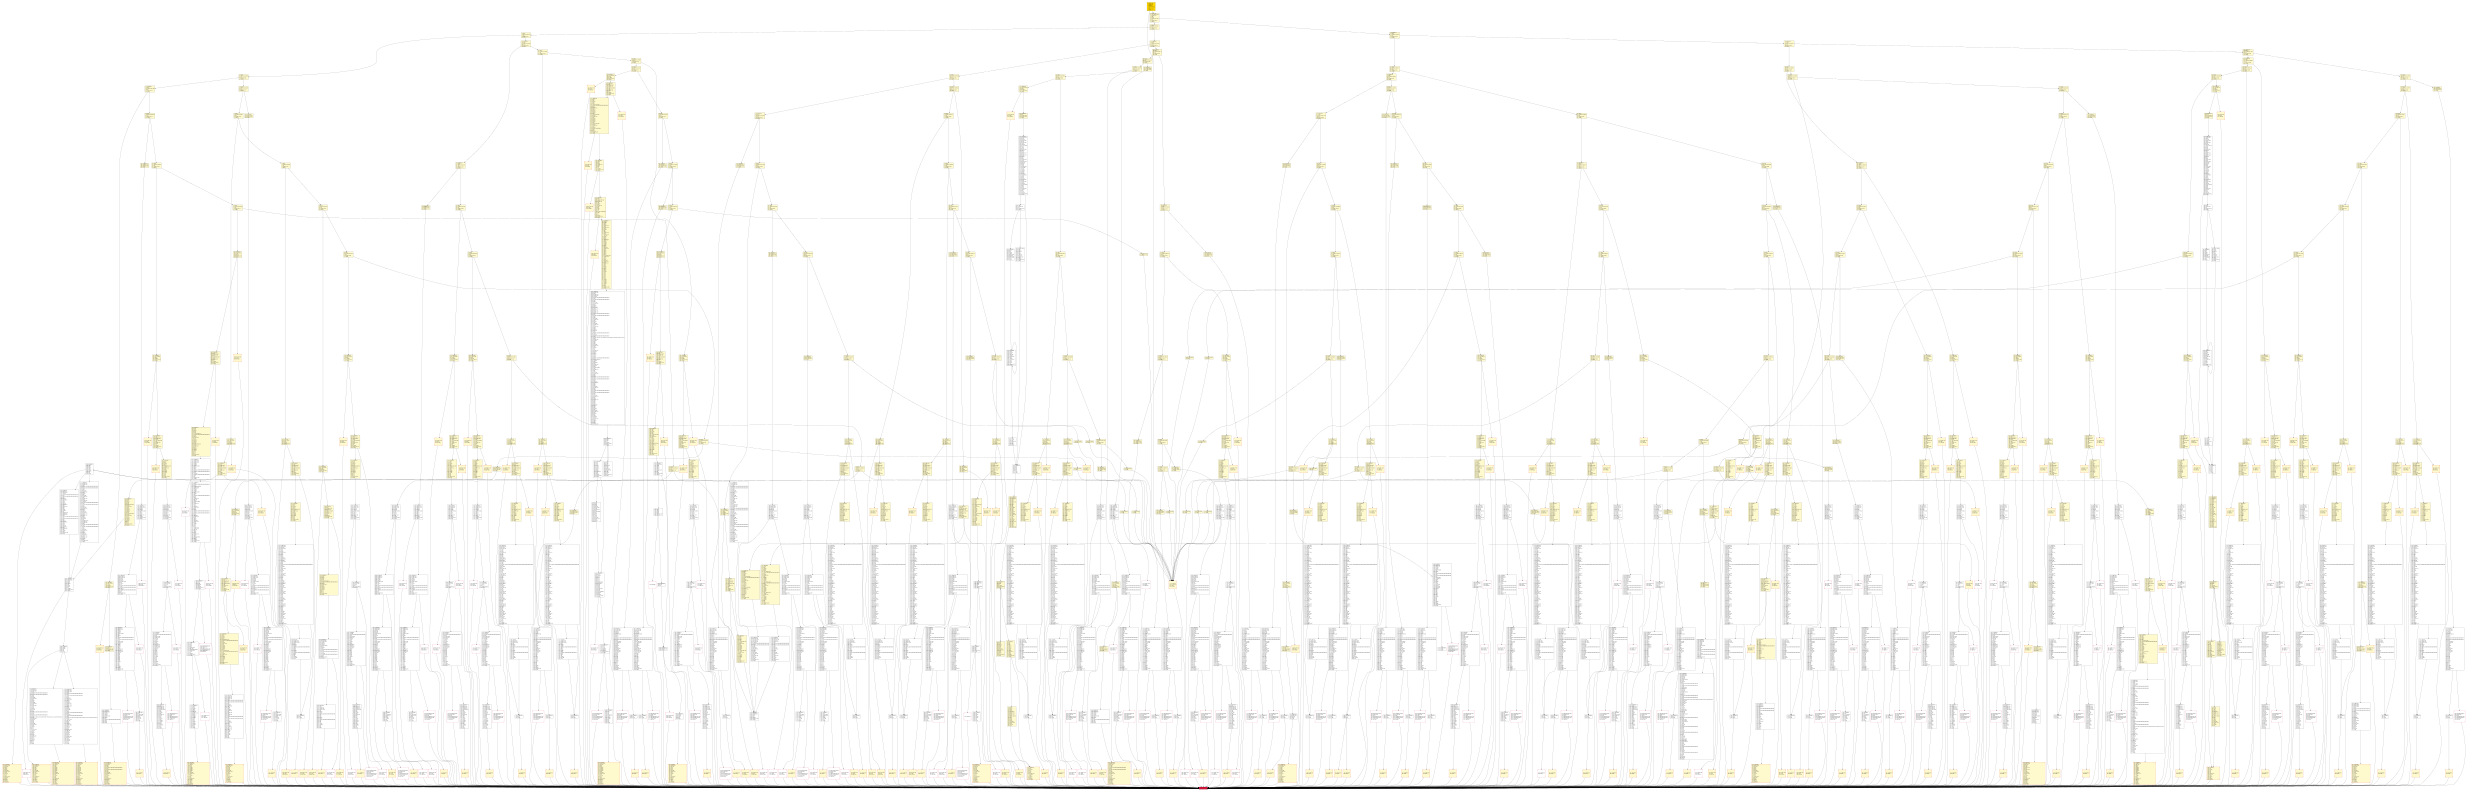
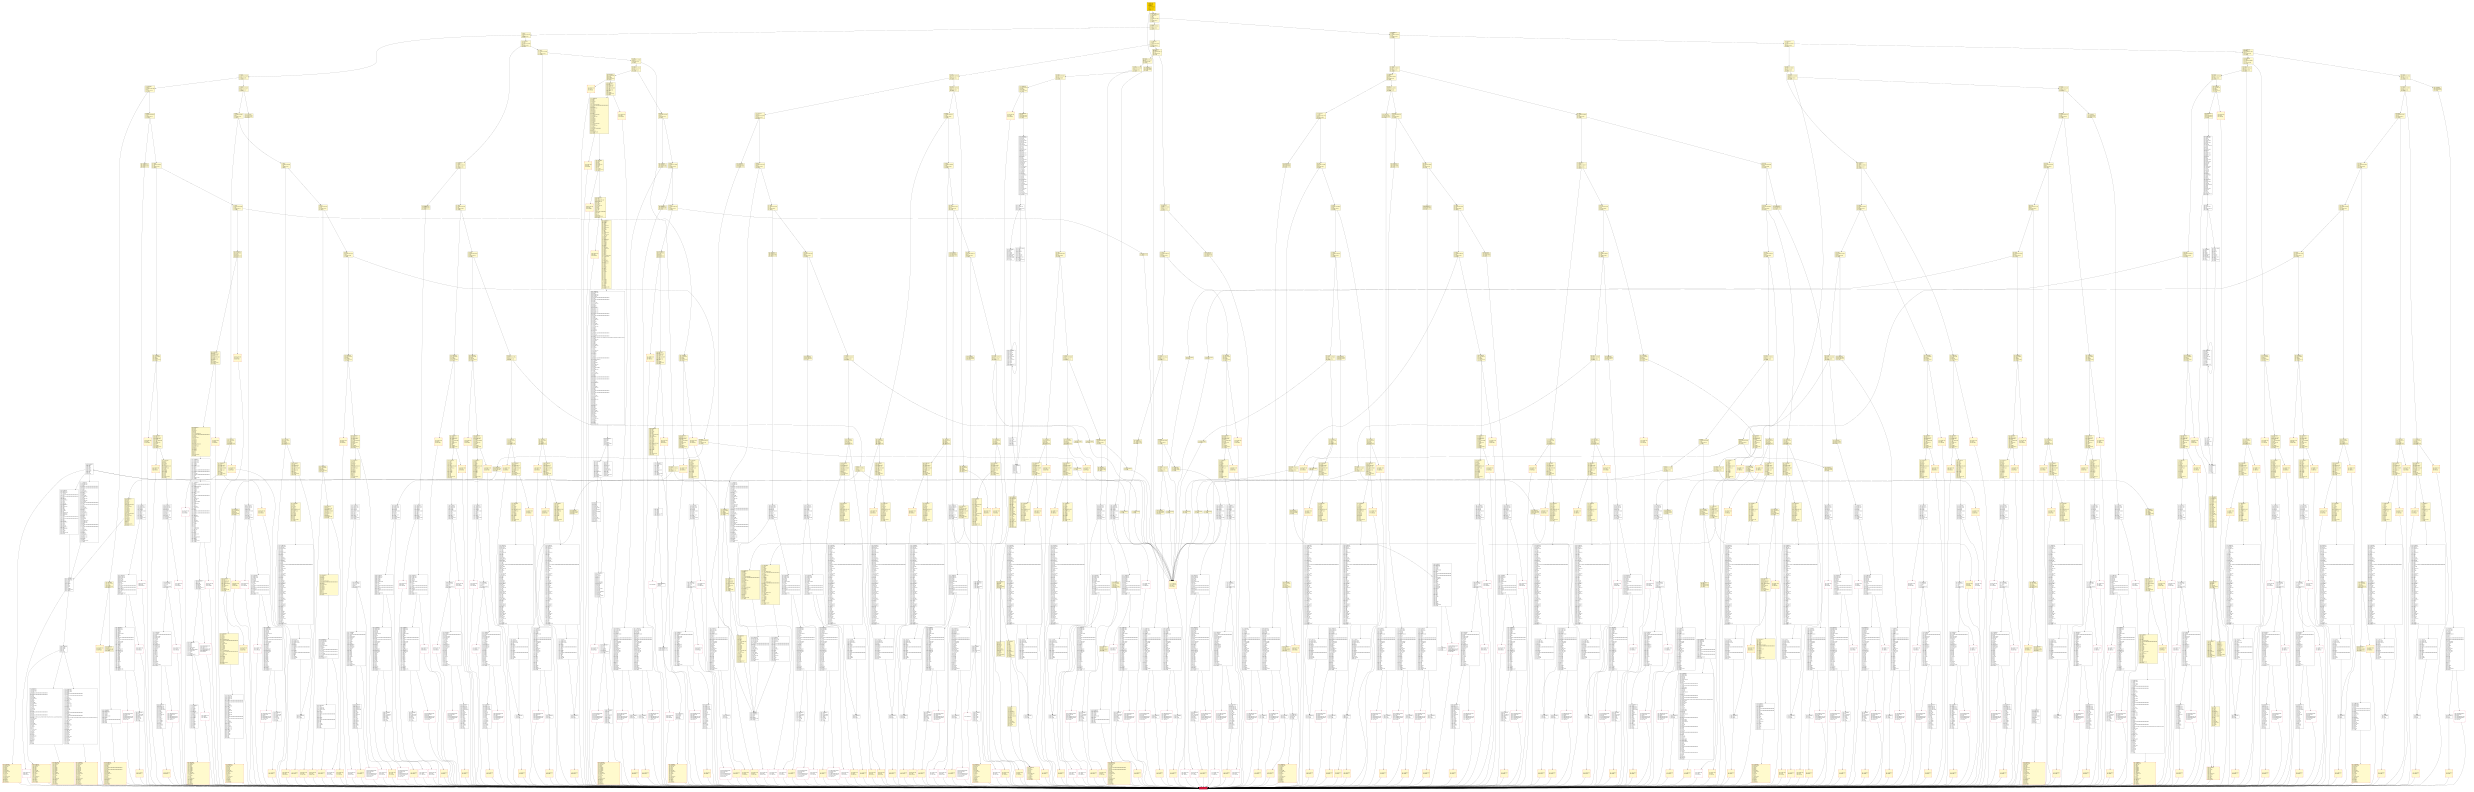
(1541, 773) -> (1541, 773)
